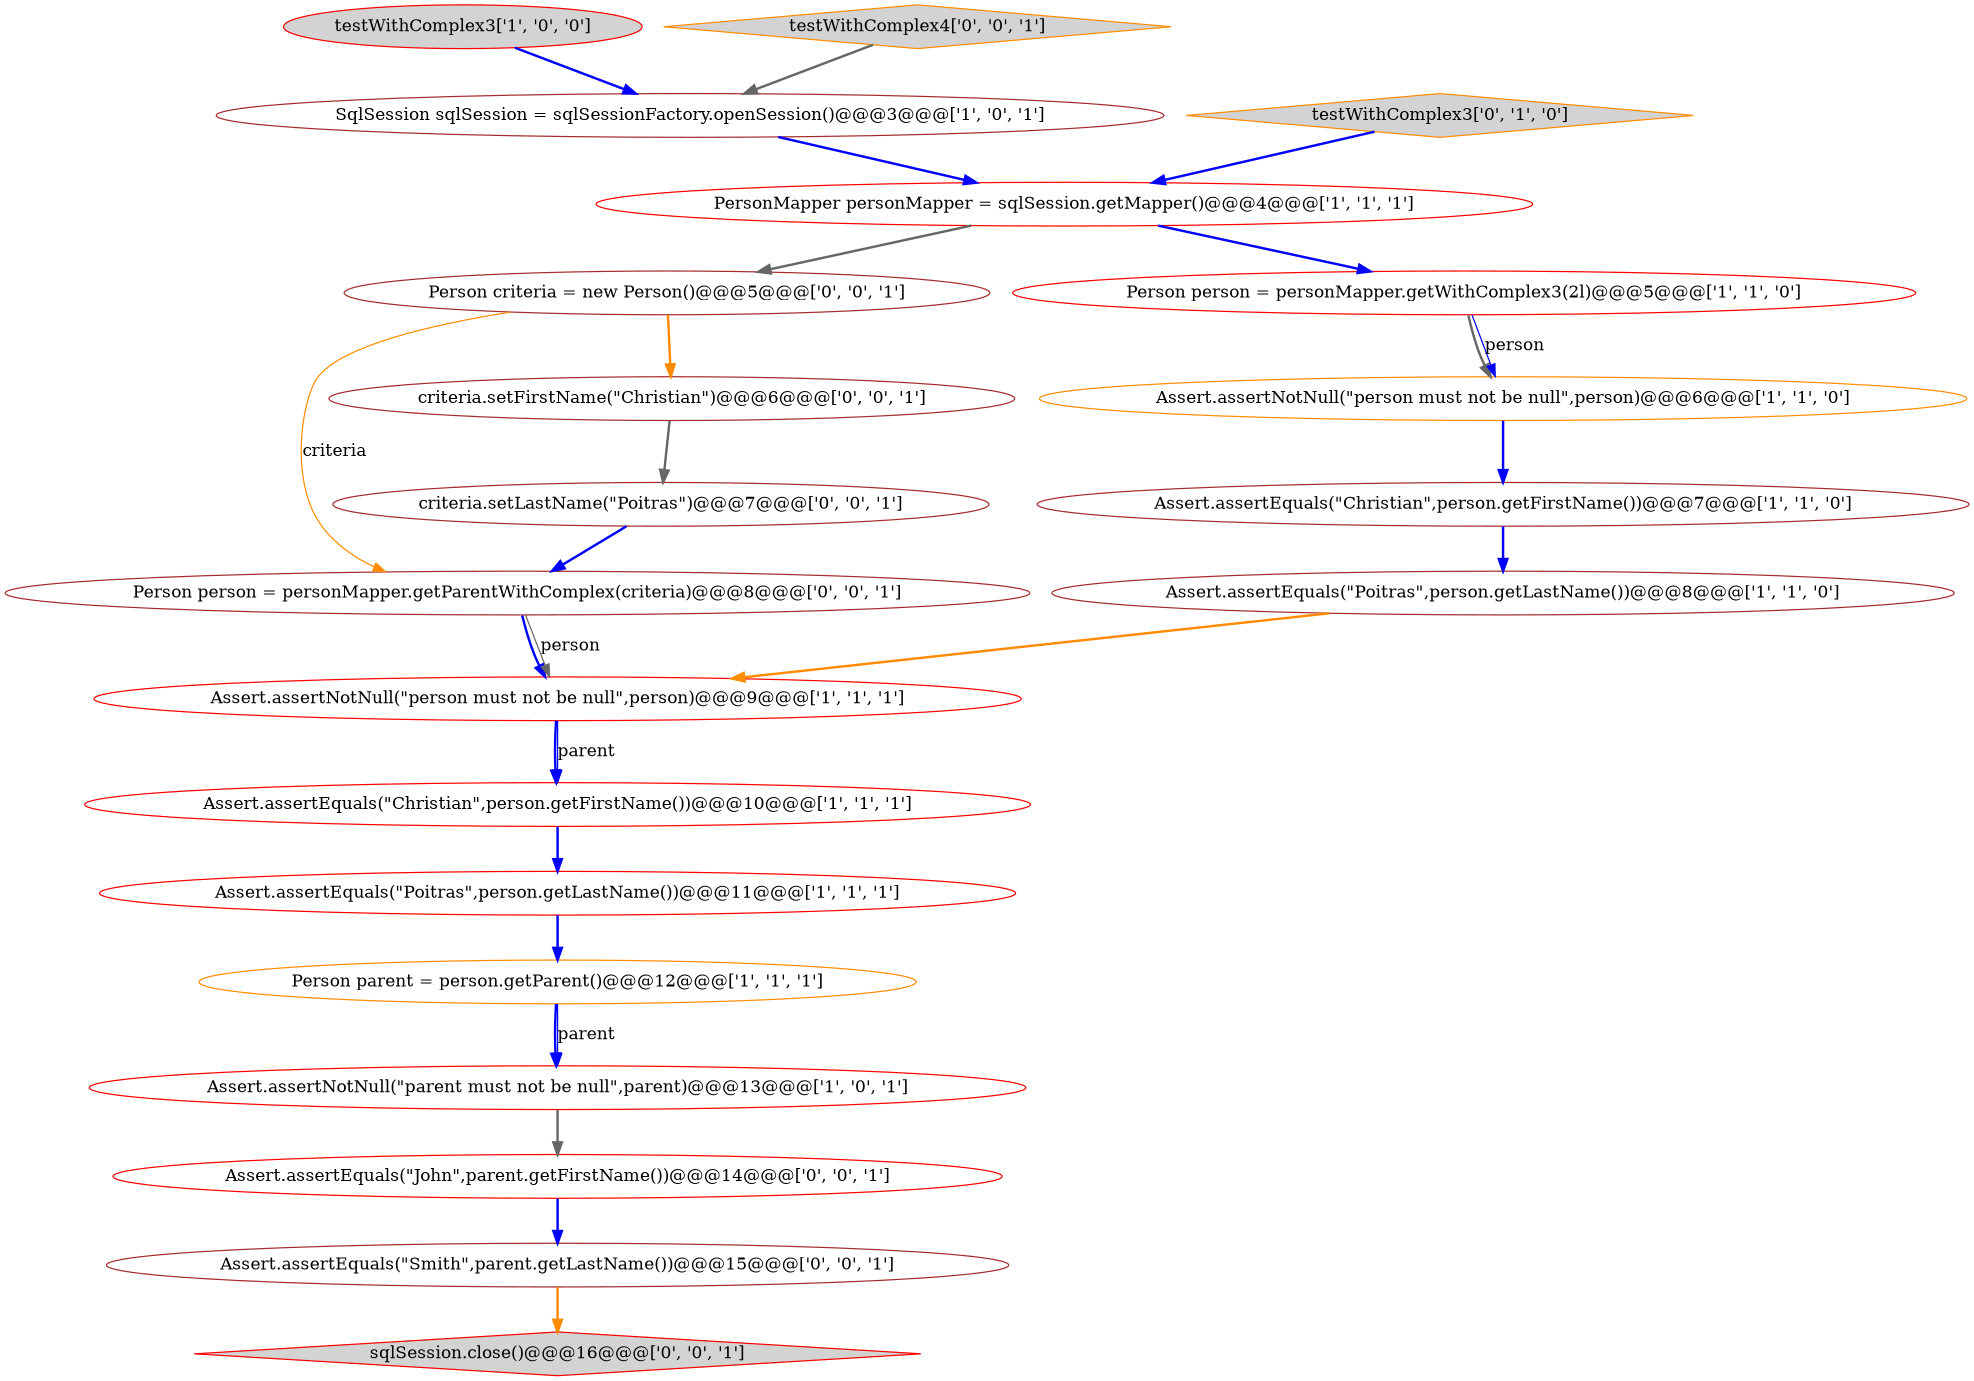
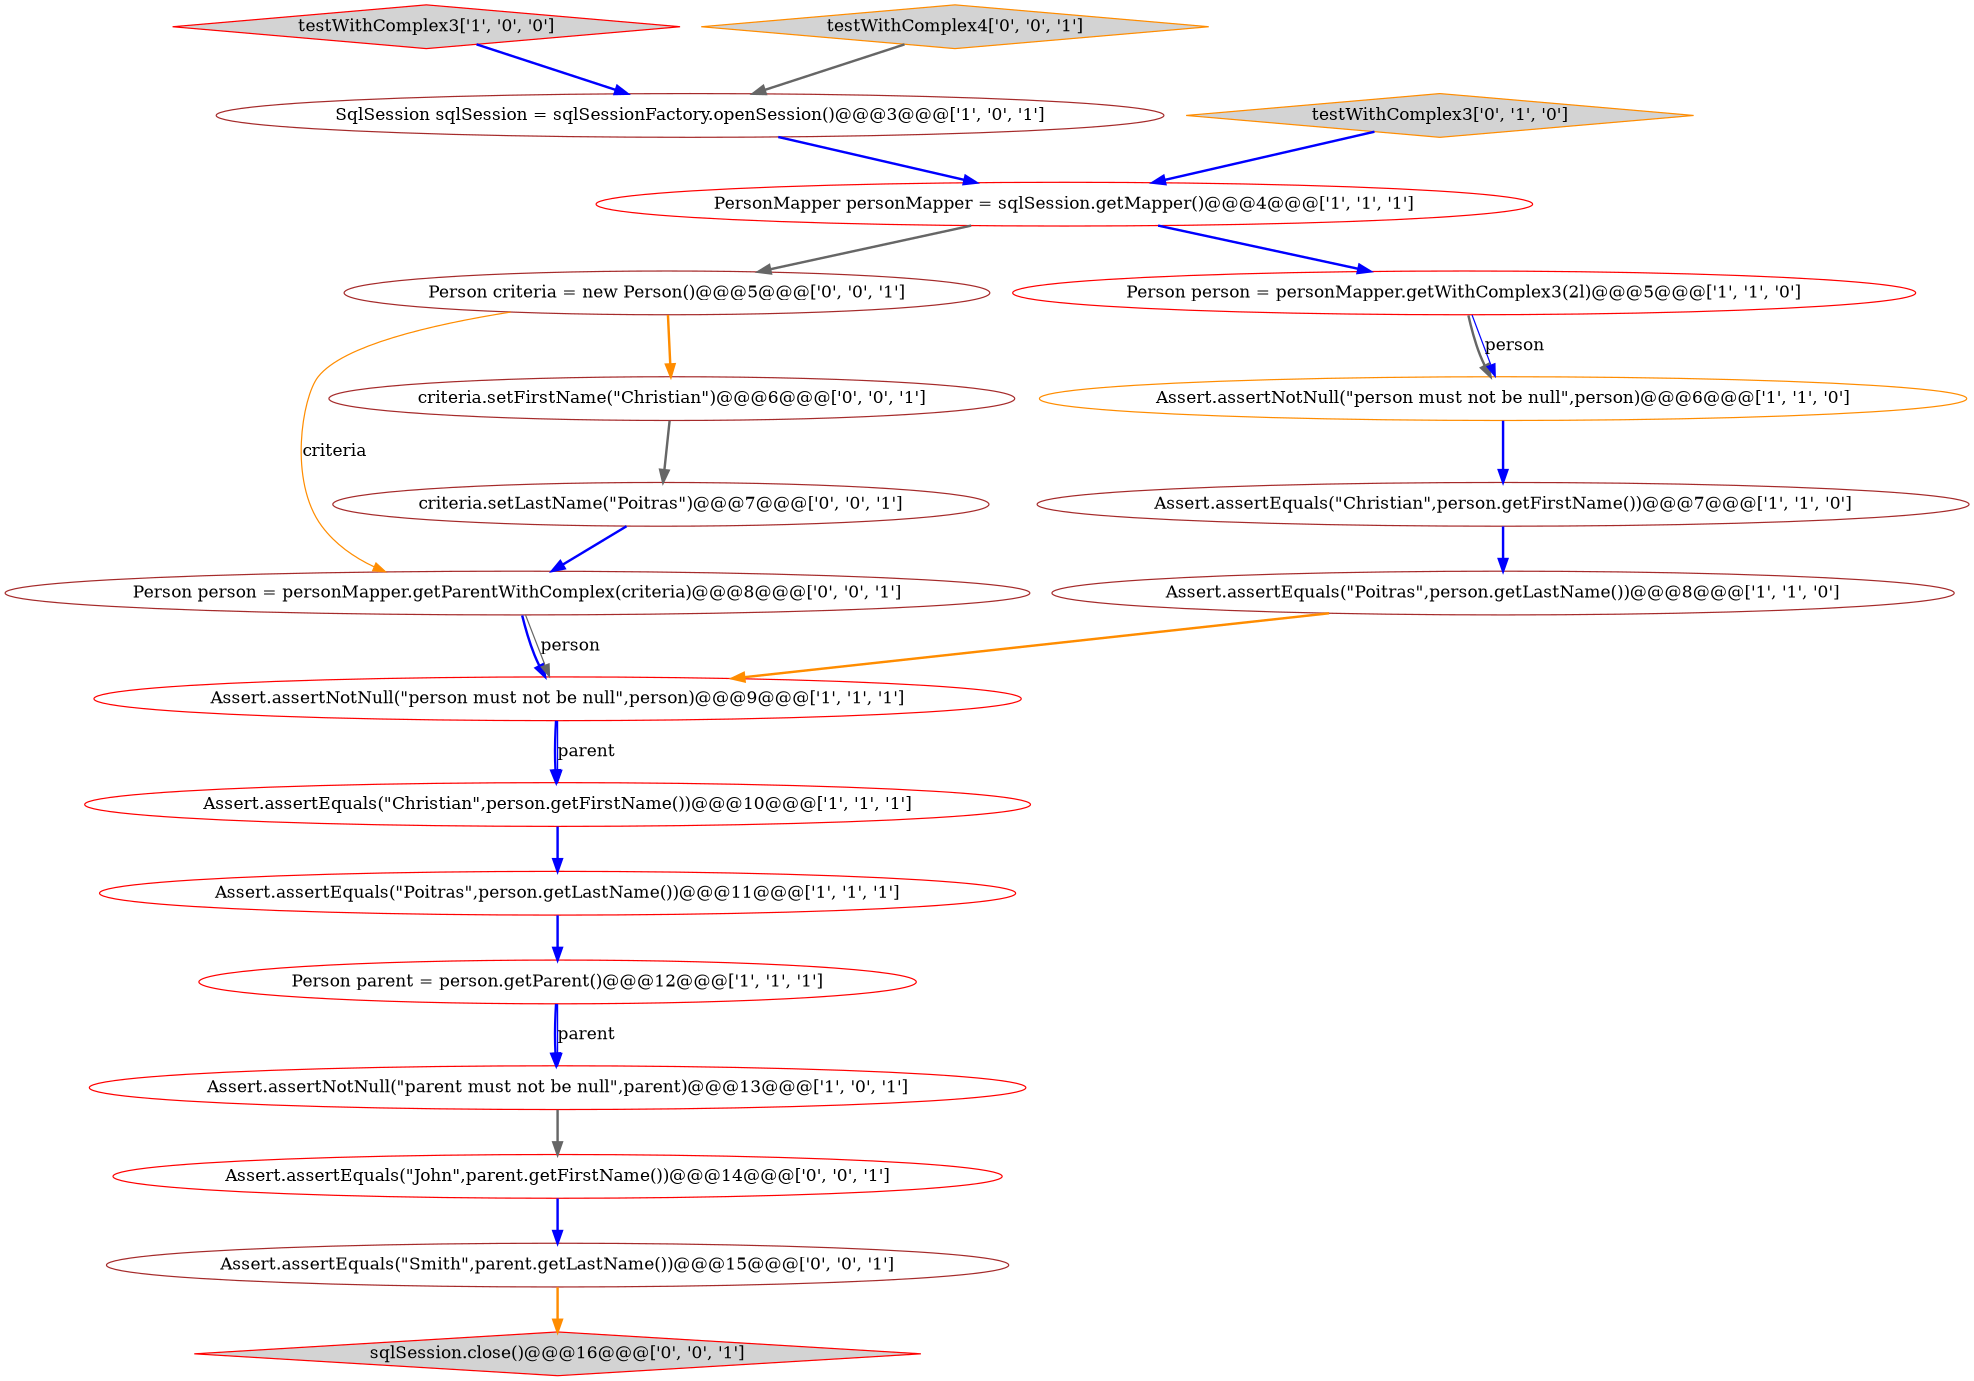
(463, 27) -> (426, 27)
(558, 982) -> (558, 982)
